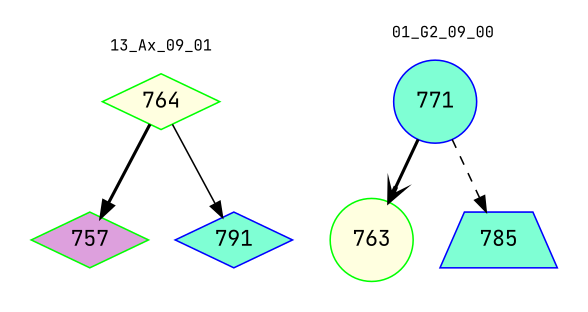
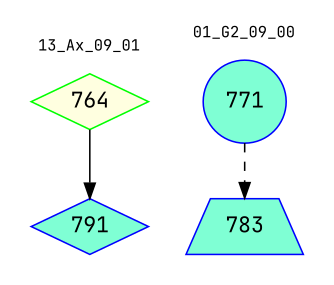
(90, 240) -> none
(372, 240) -> none
(499, 240) -> (245, 227)
